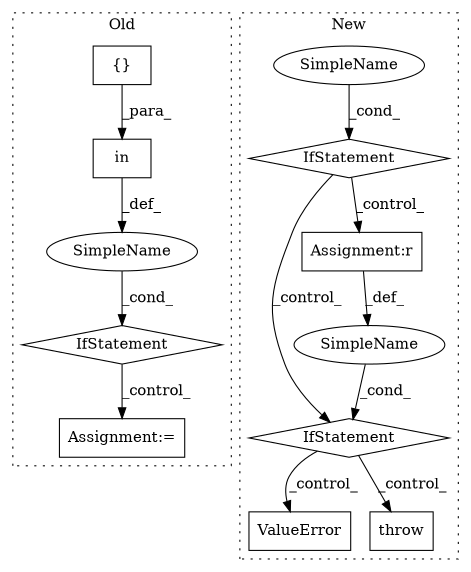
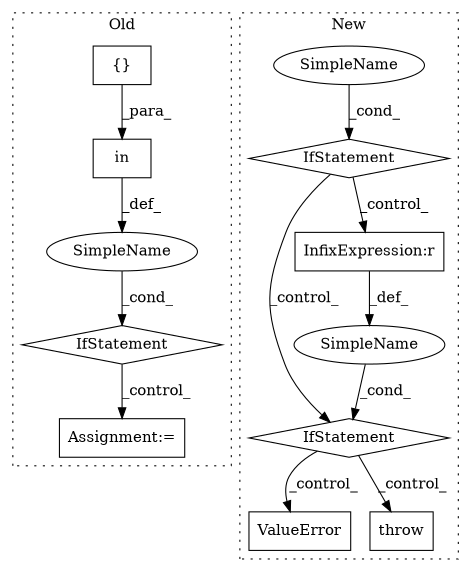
(362, 252) -> (369, 252)
